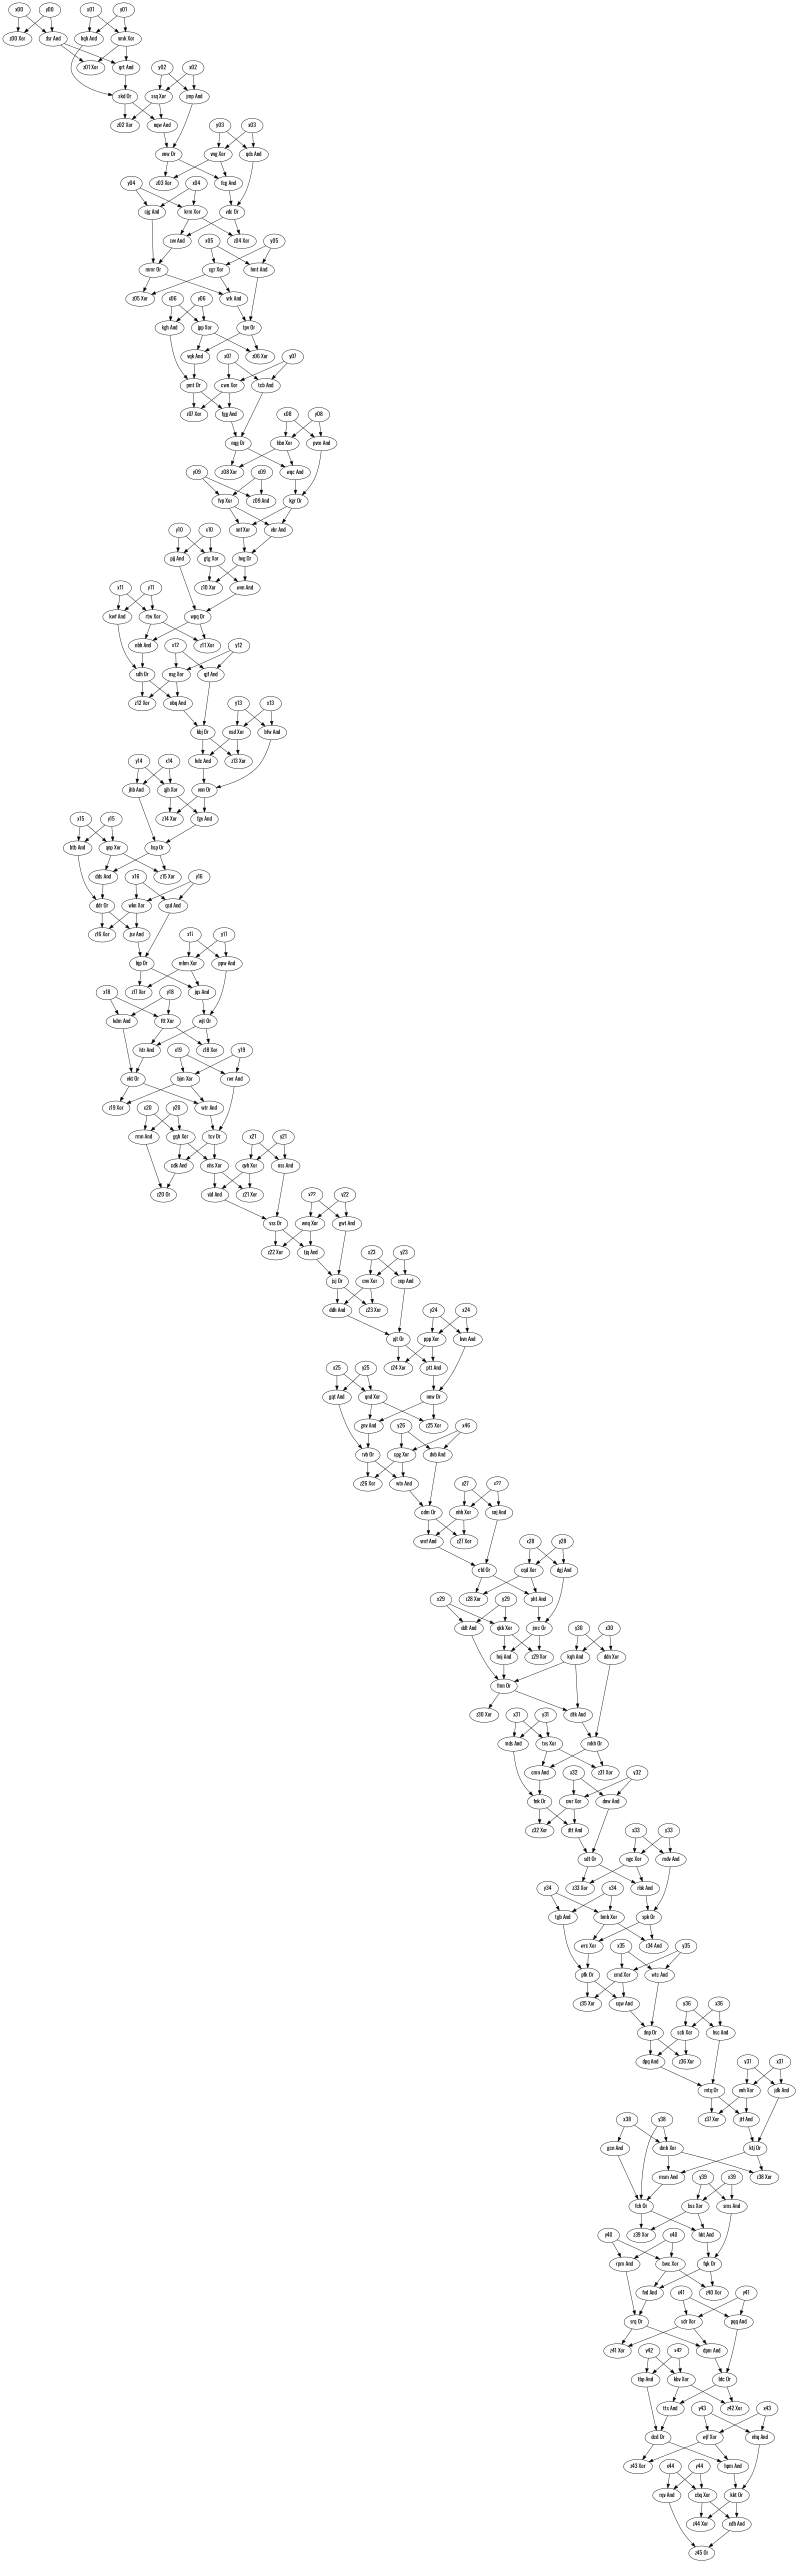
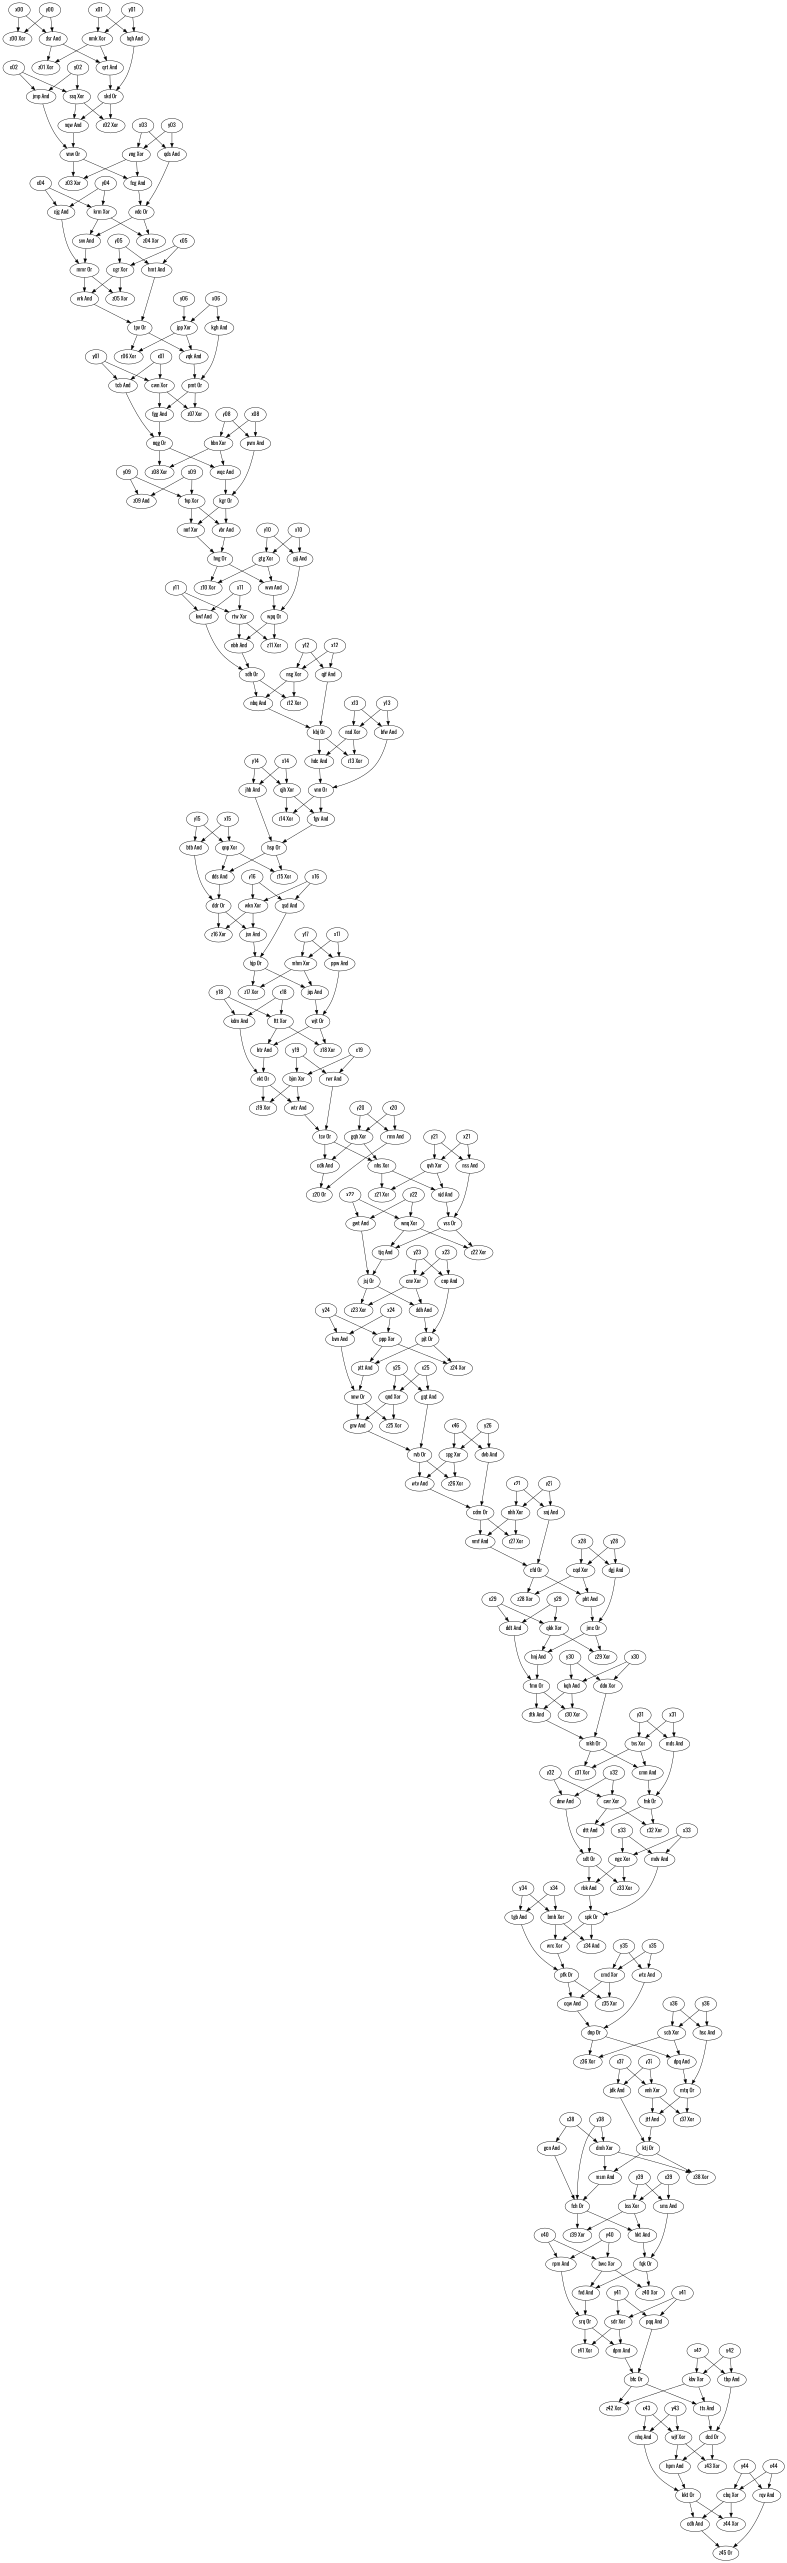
(189, 310) -> none
(541, 1671) -> (572, 1699)
